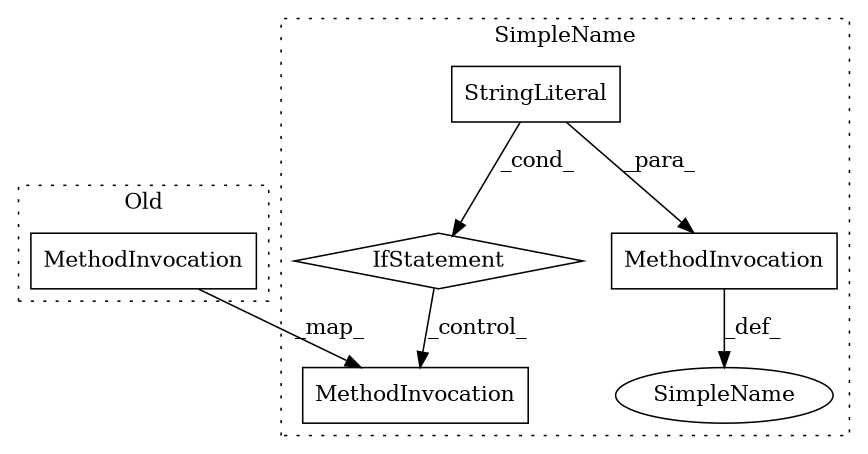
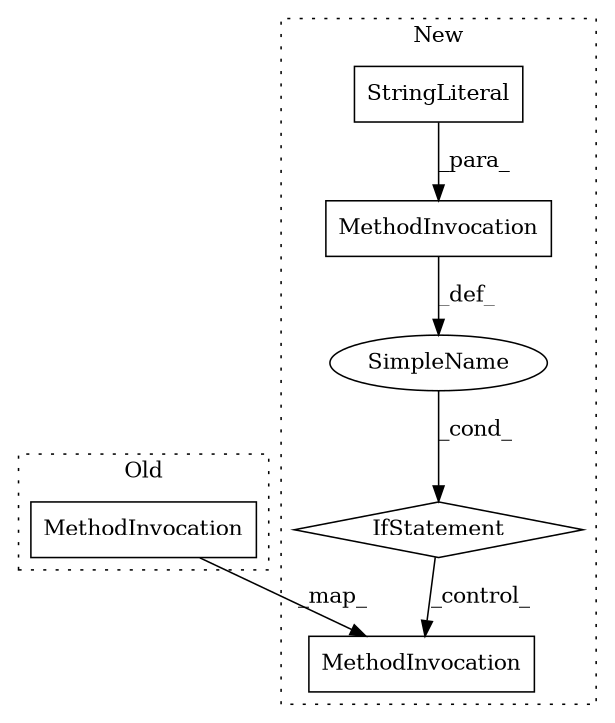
(565, 36) -> (439, 36)
(490, 172) -> (439, 438)
